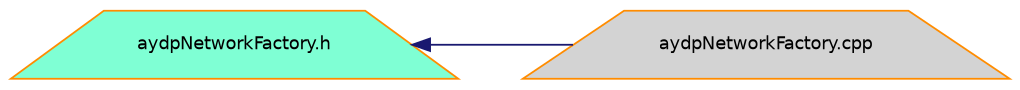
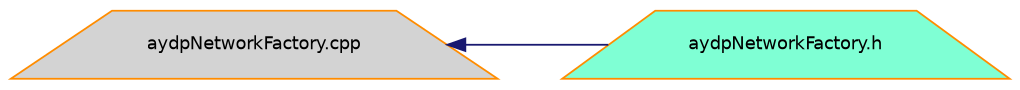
(502, 45) -> (537, 45)
